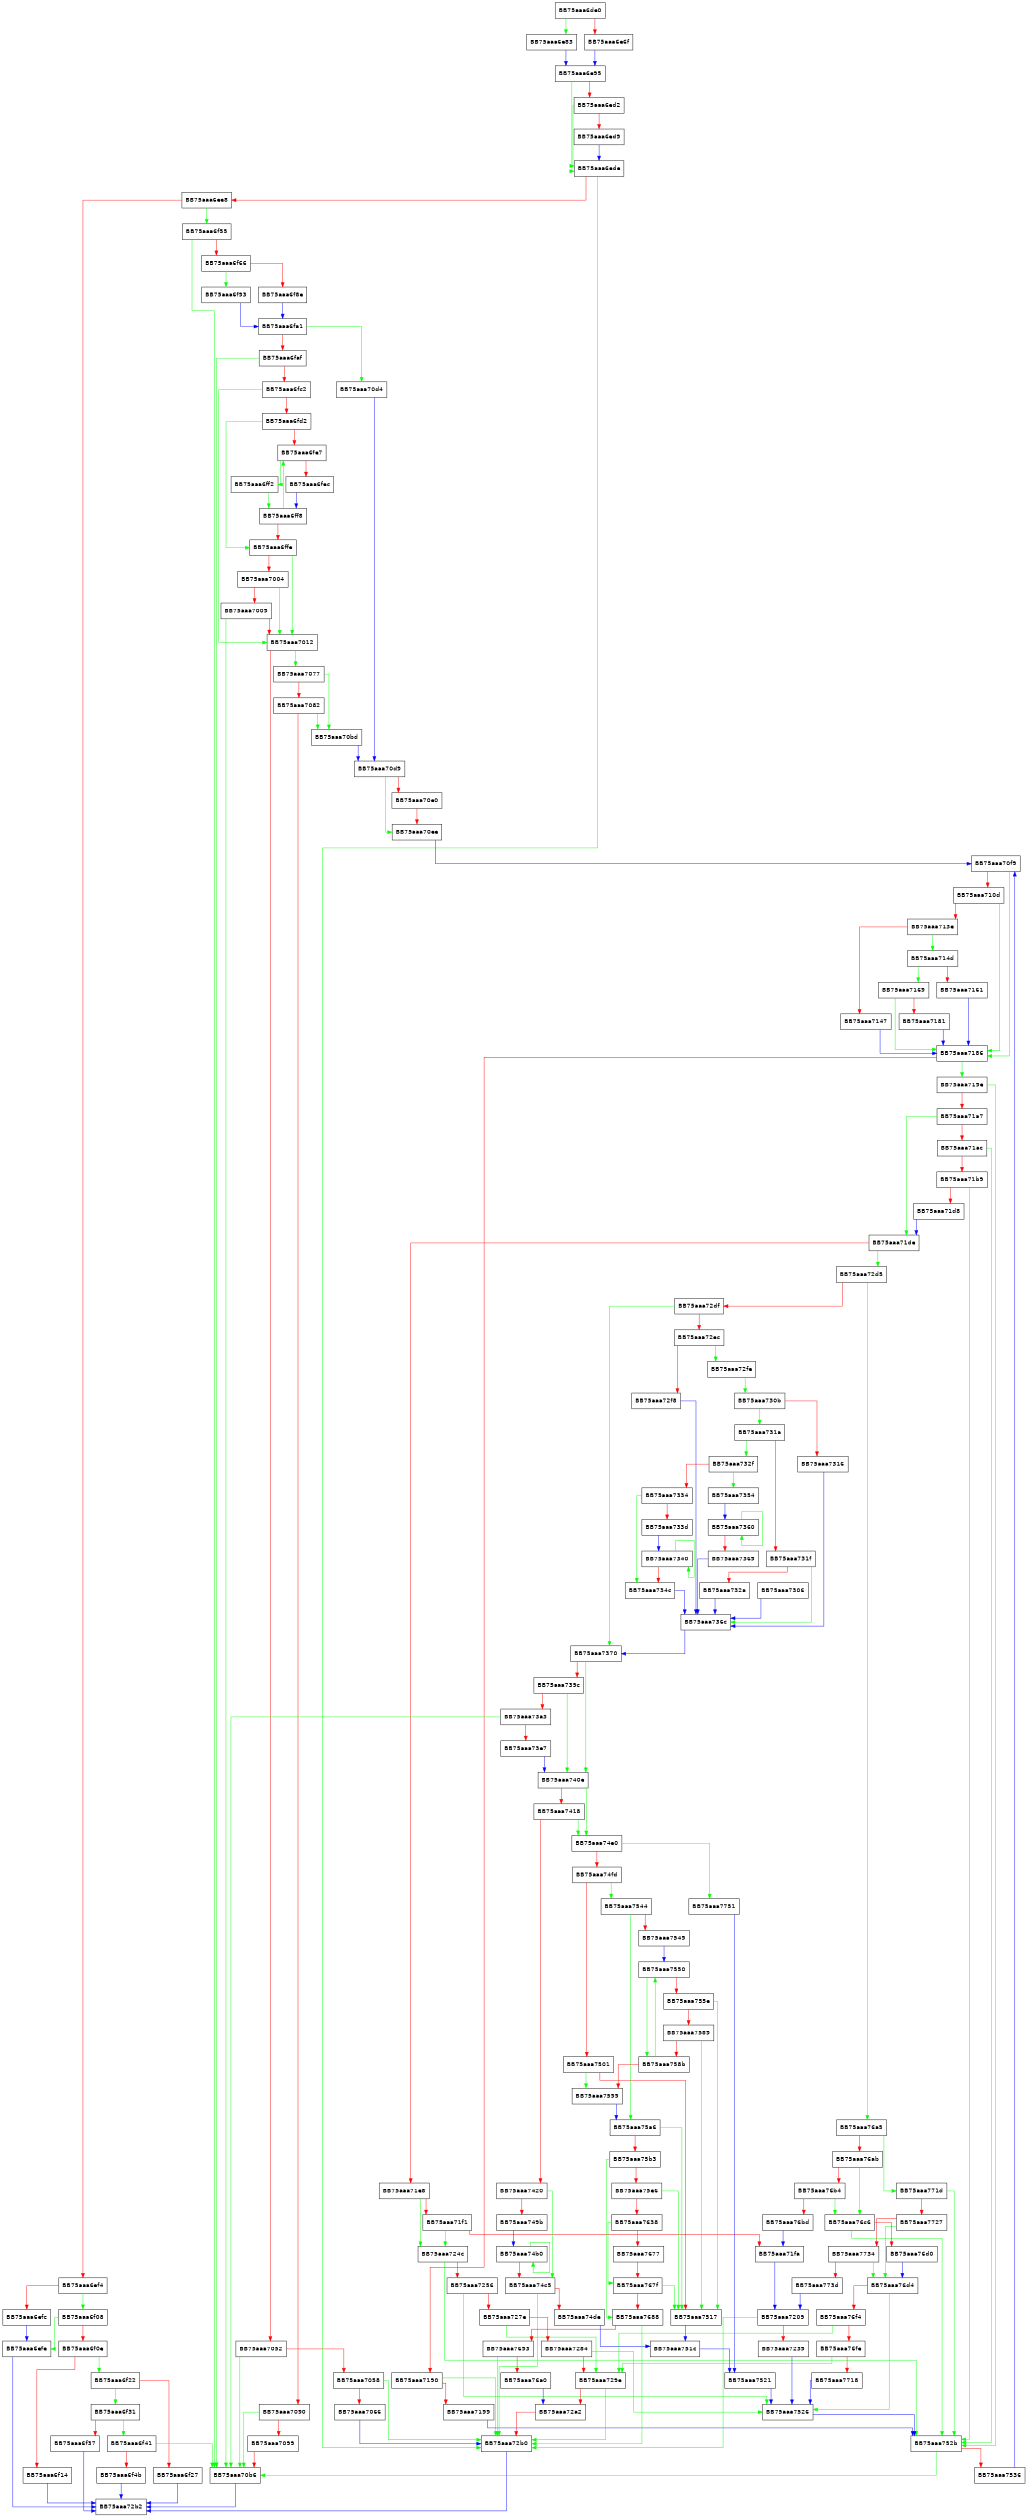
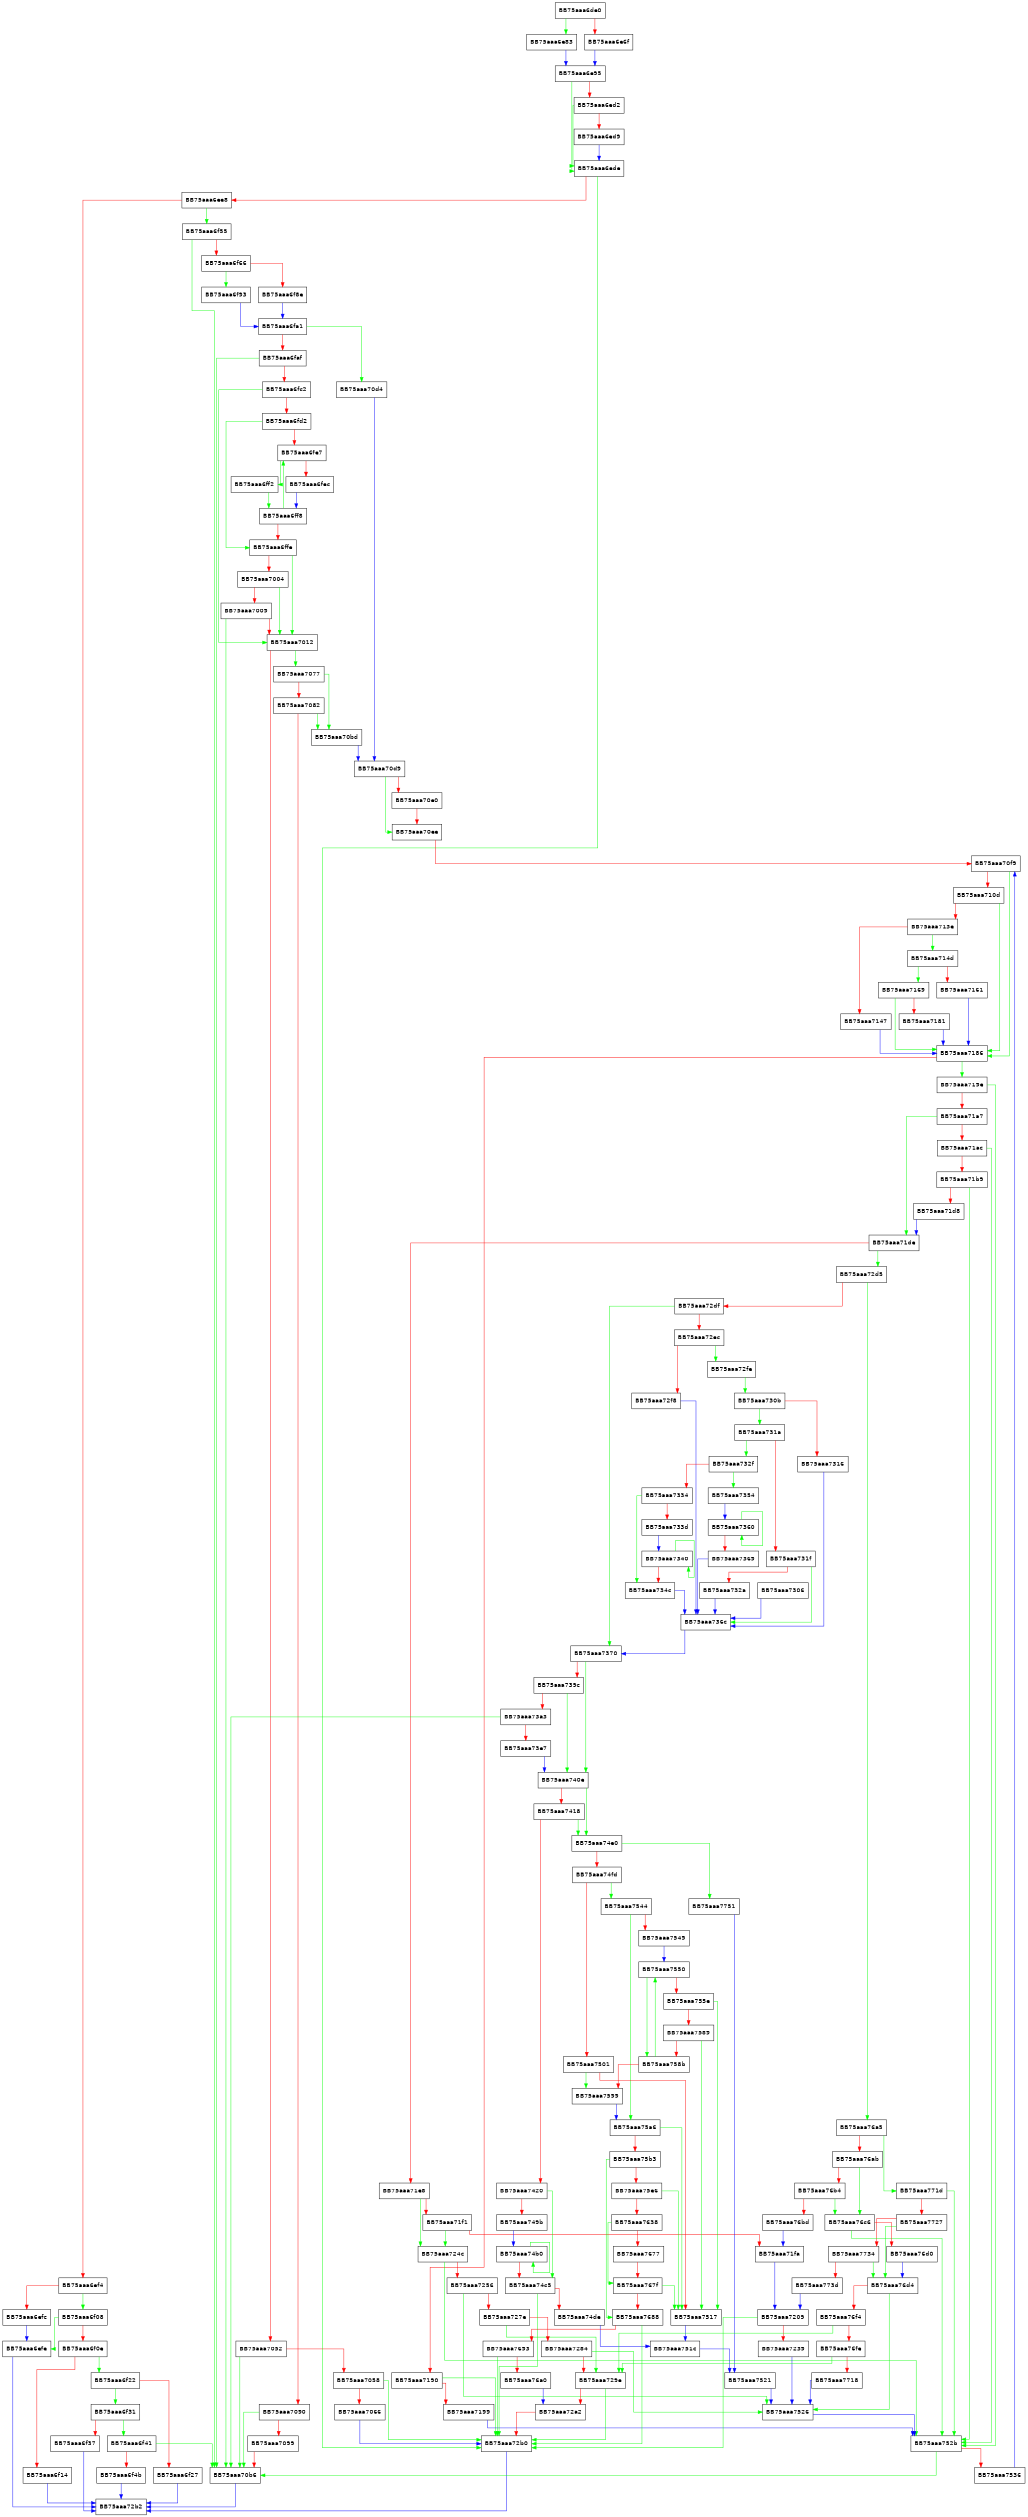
(689, 864) -> (689, 864)
